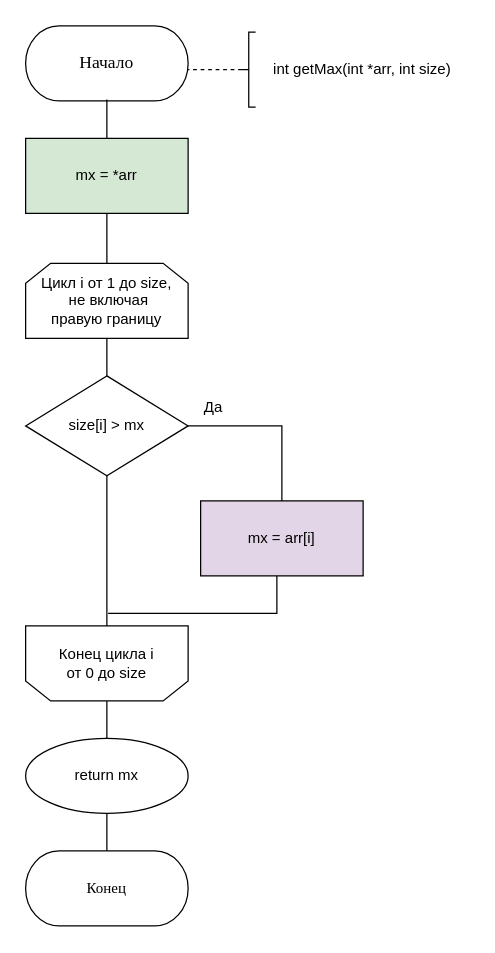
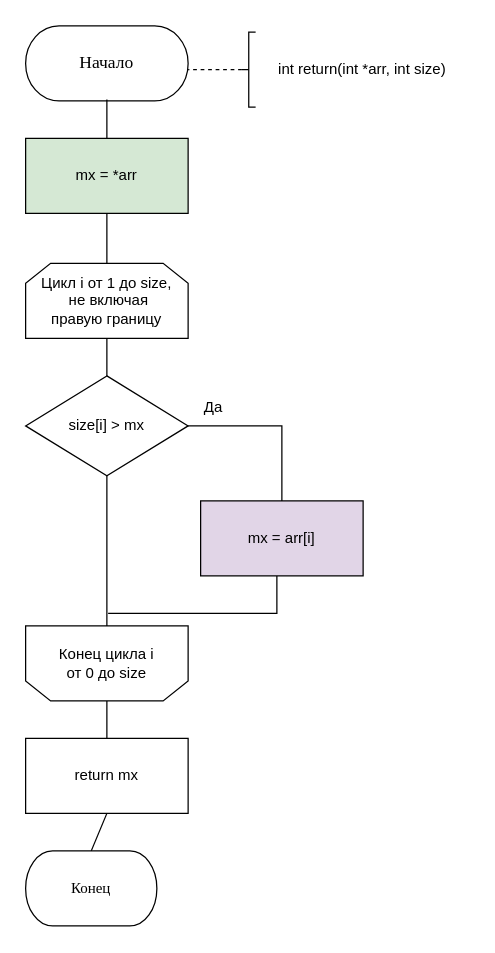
(363, 69) -> (363, 69)
(107, 776) -> (107, 776)
(107, 888) -> (91, 888)
